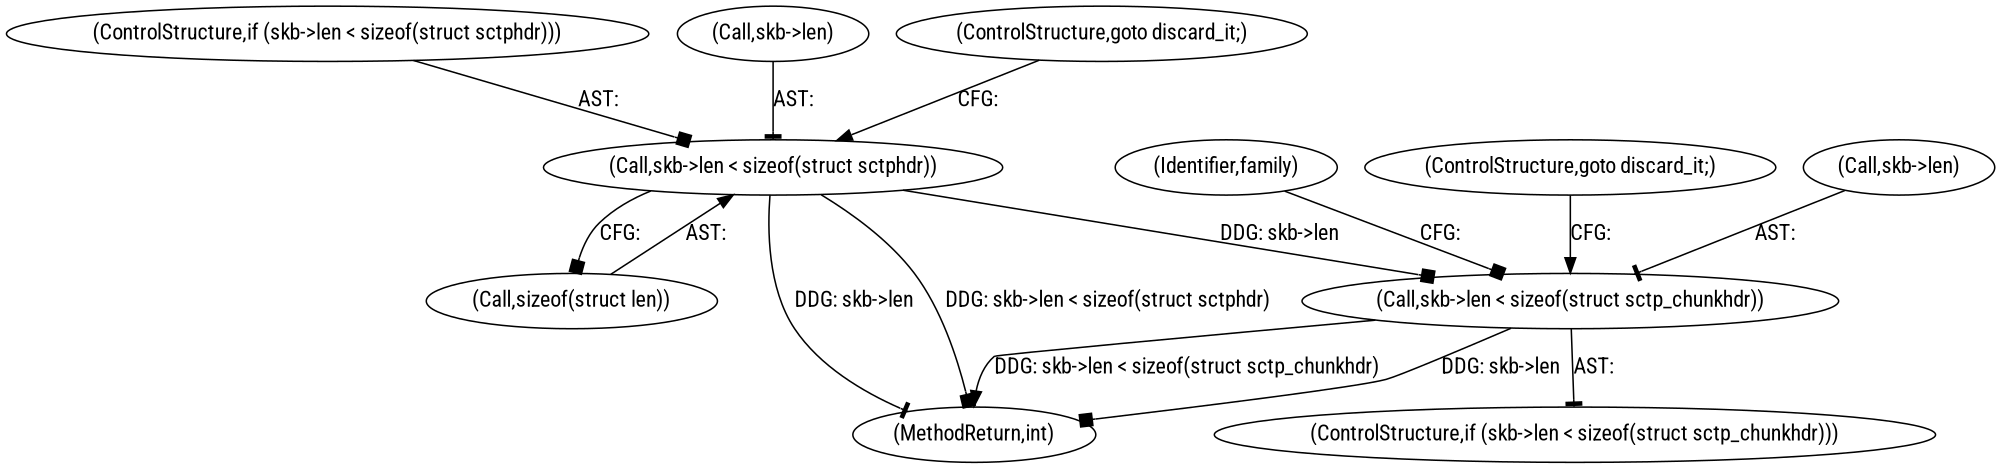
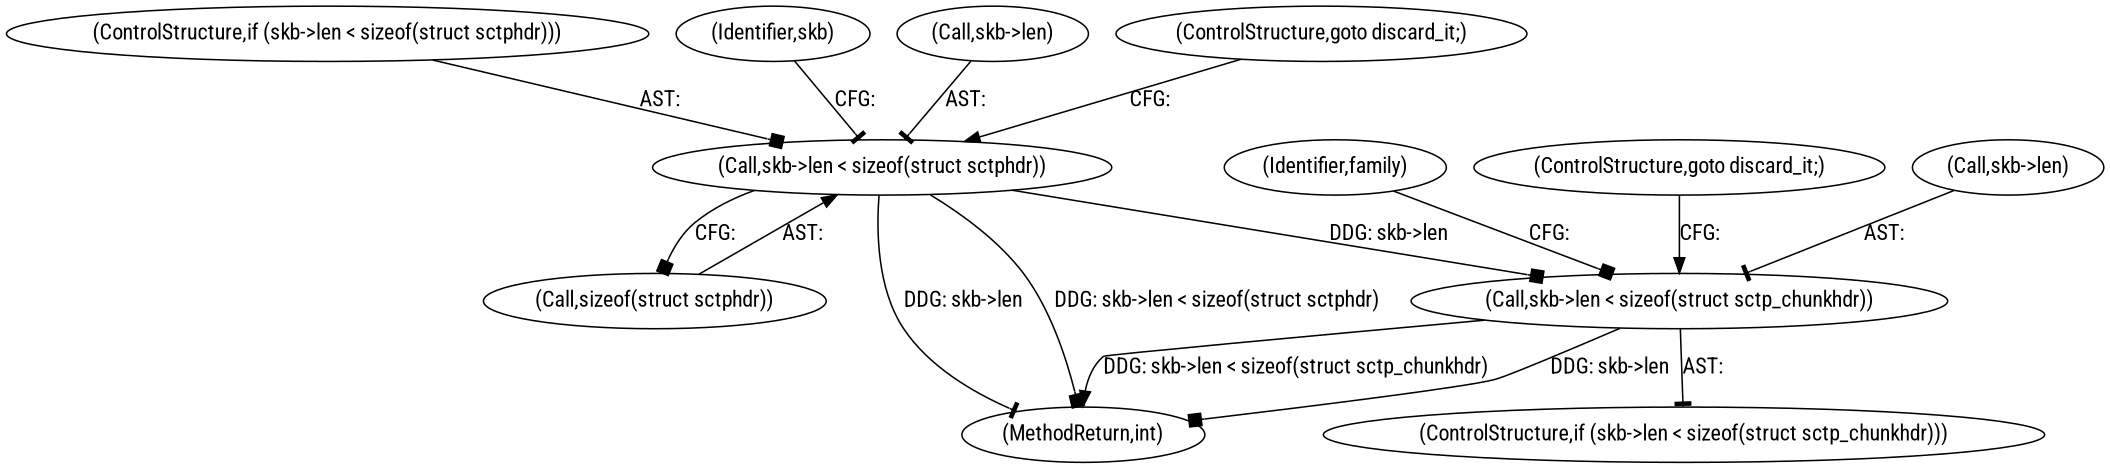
none -> (773, 34)
(572, 301) -> (655, 301)
